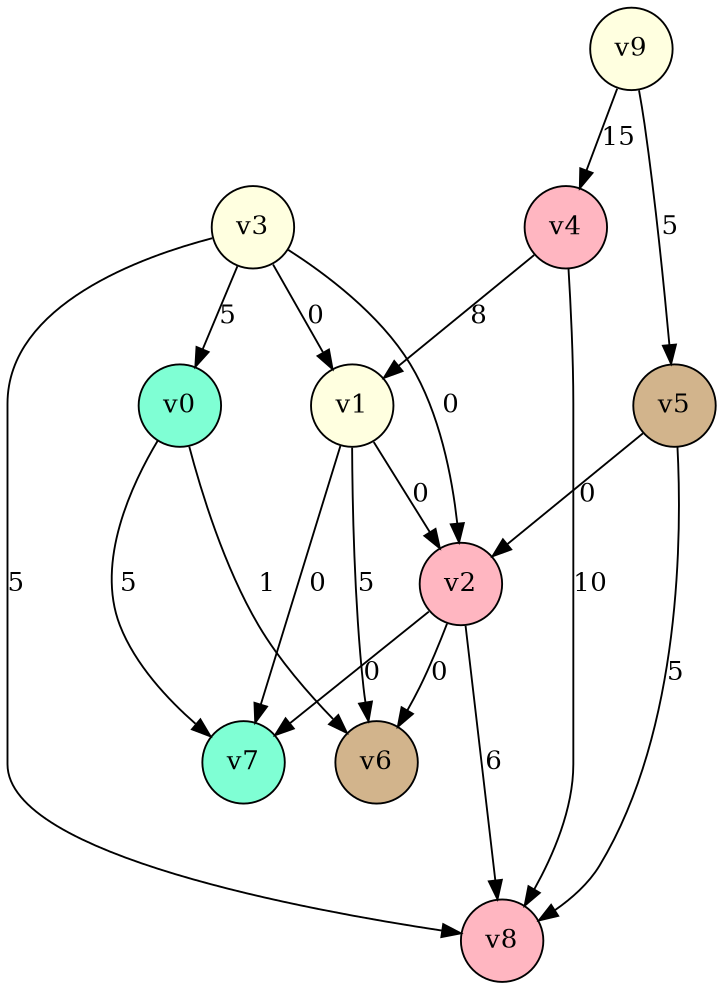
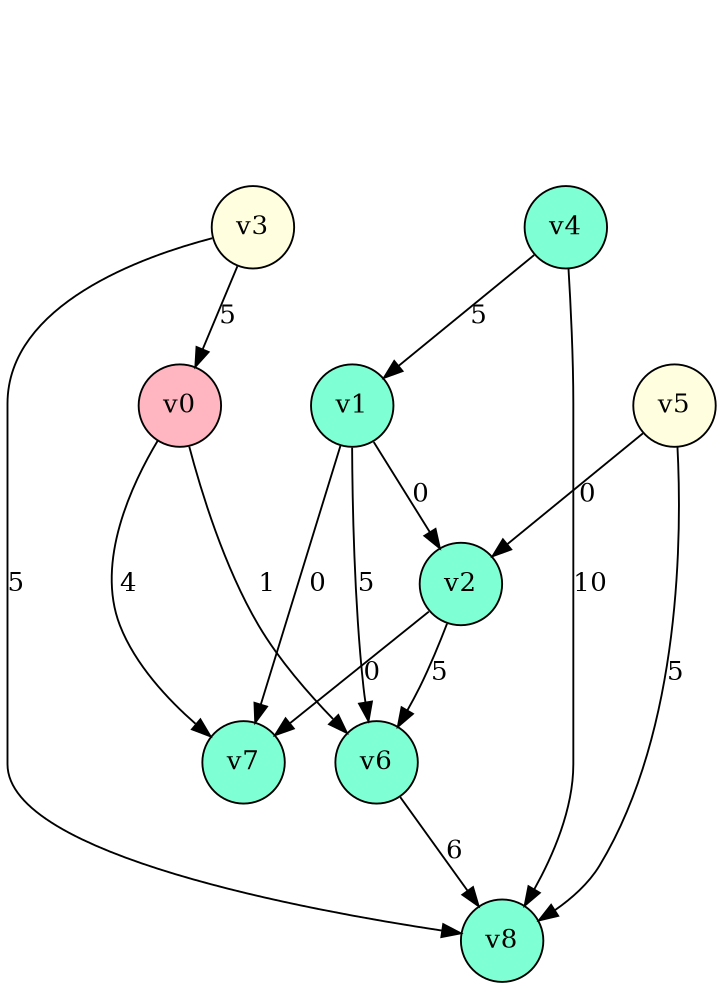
(631, 49) -> none
(566, 227) -> (566, 227)
(298, 308) -> none
(480, 316) -> (480, 316)
(414, 371) -> none
(180, 406) -> (180, 406)
(352, 406) -> (352, 406)
(674, 406) -> (674, 406)
(129, 584) -> (129, 584)
(461, 584) -> (461, 584)
(440, 673) -> (440, 673)
(480, 753) -> (434, 844)
(377, 762) -> (377, 762)
(502, 941) -> (502, 941)
